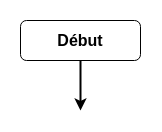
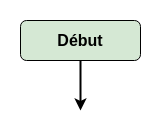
(81, 41) -> (81, 41)
